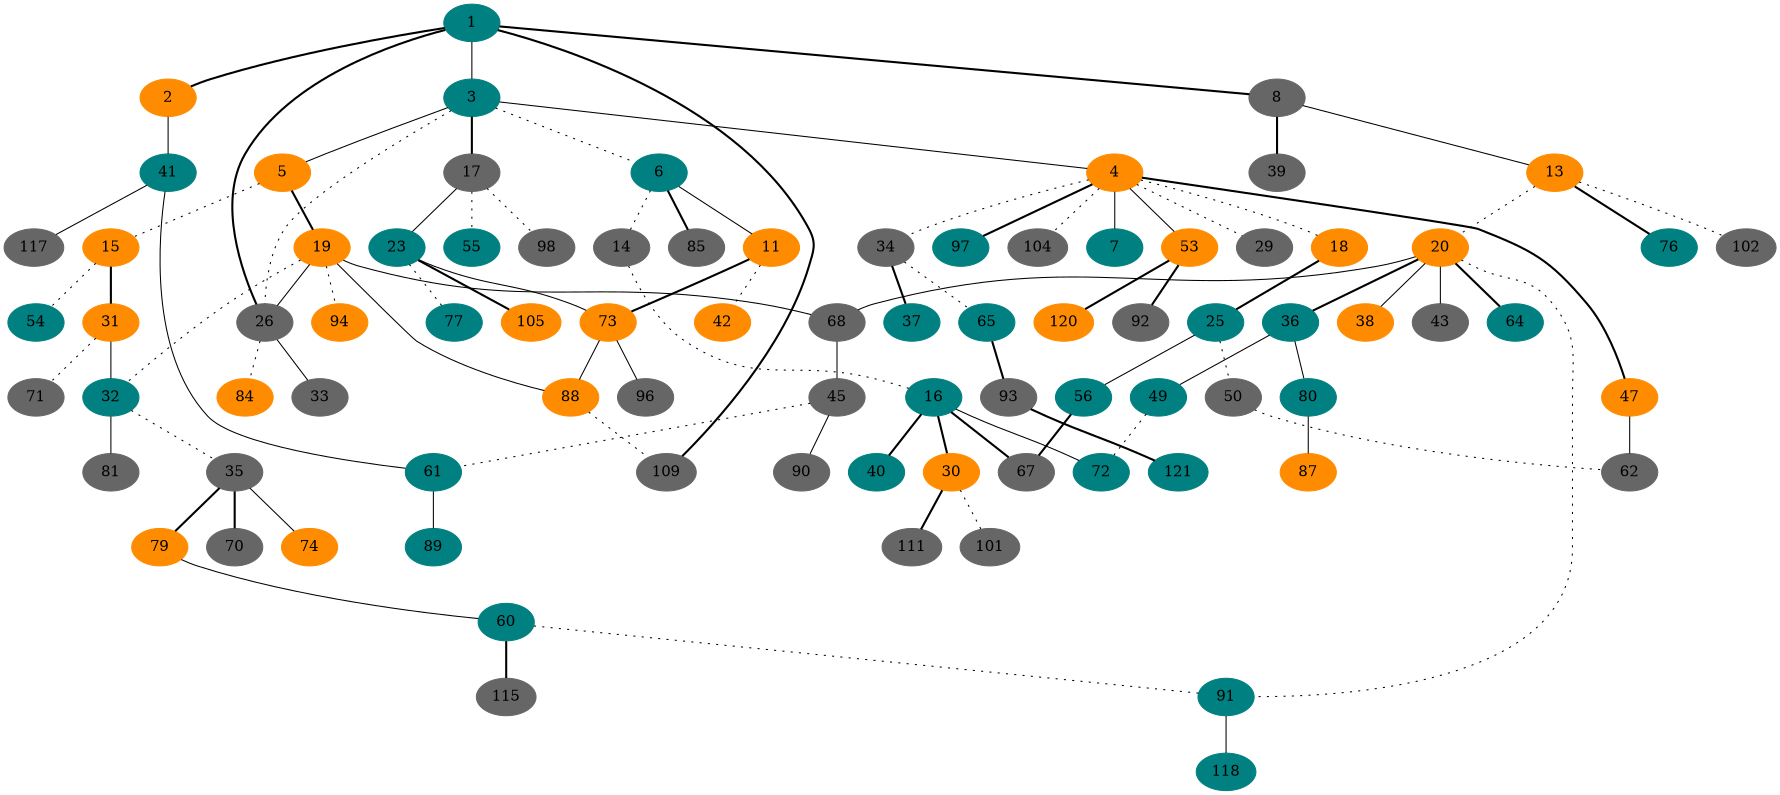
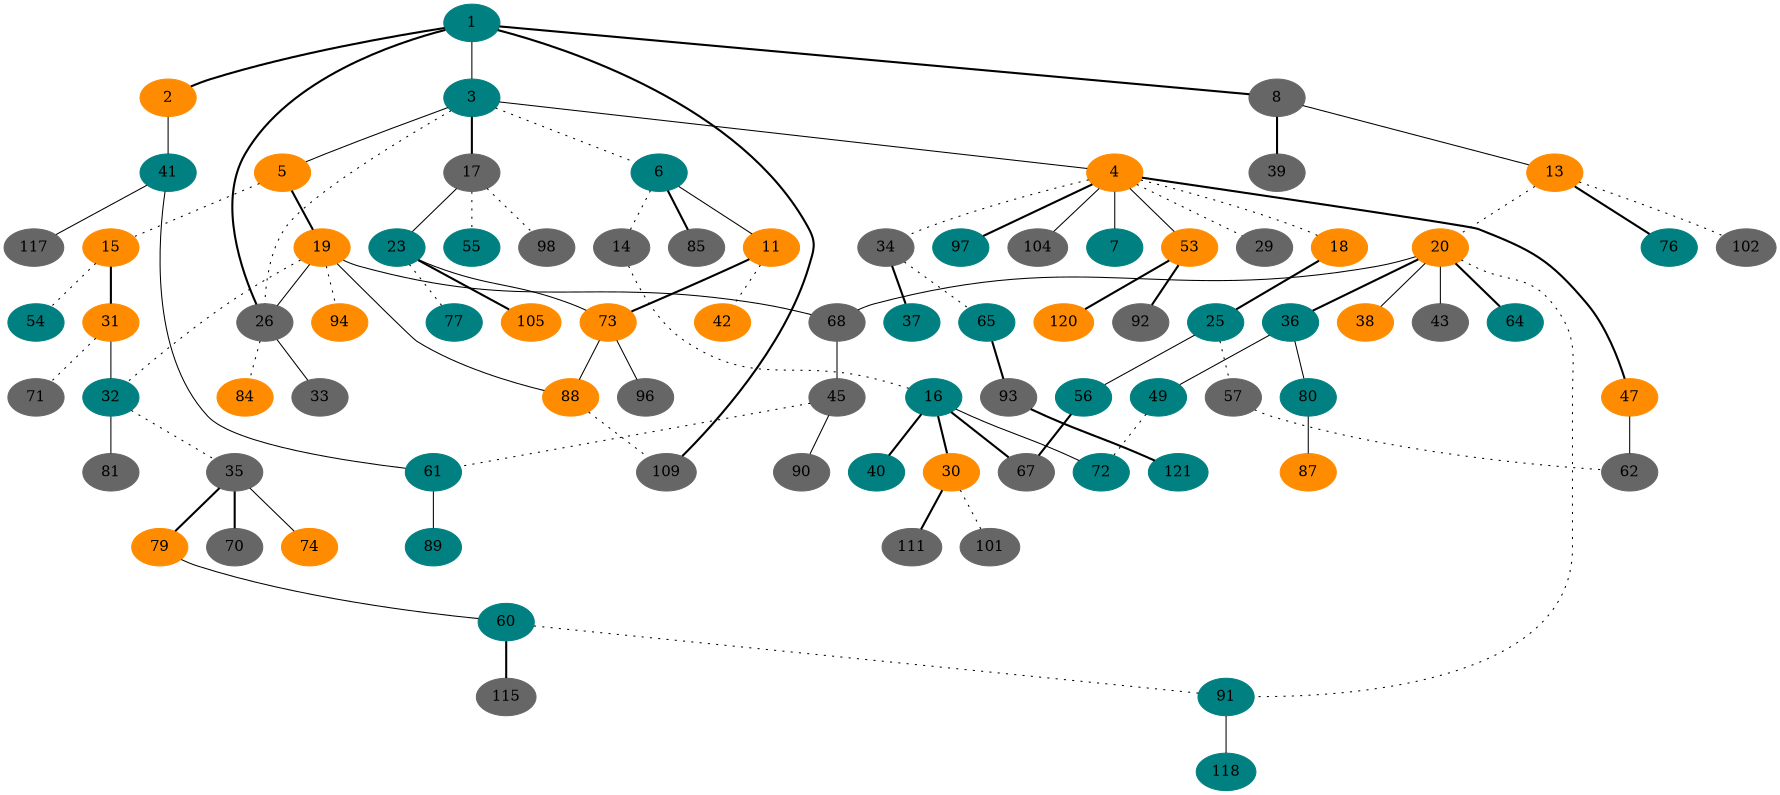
(1076, 210) -> (1076, 210)
(1233, 397) -> (1233, 397)
